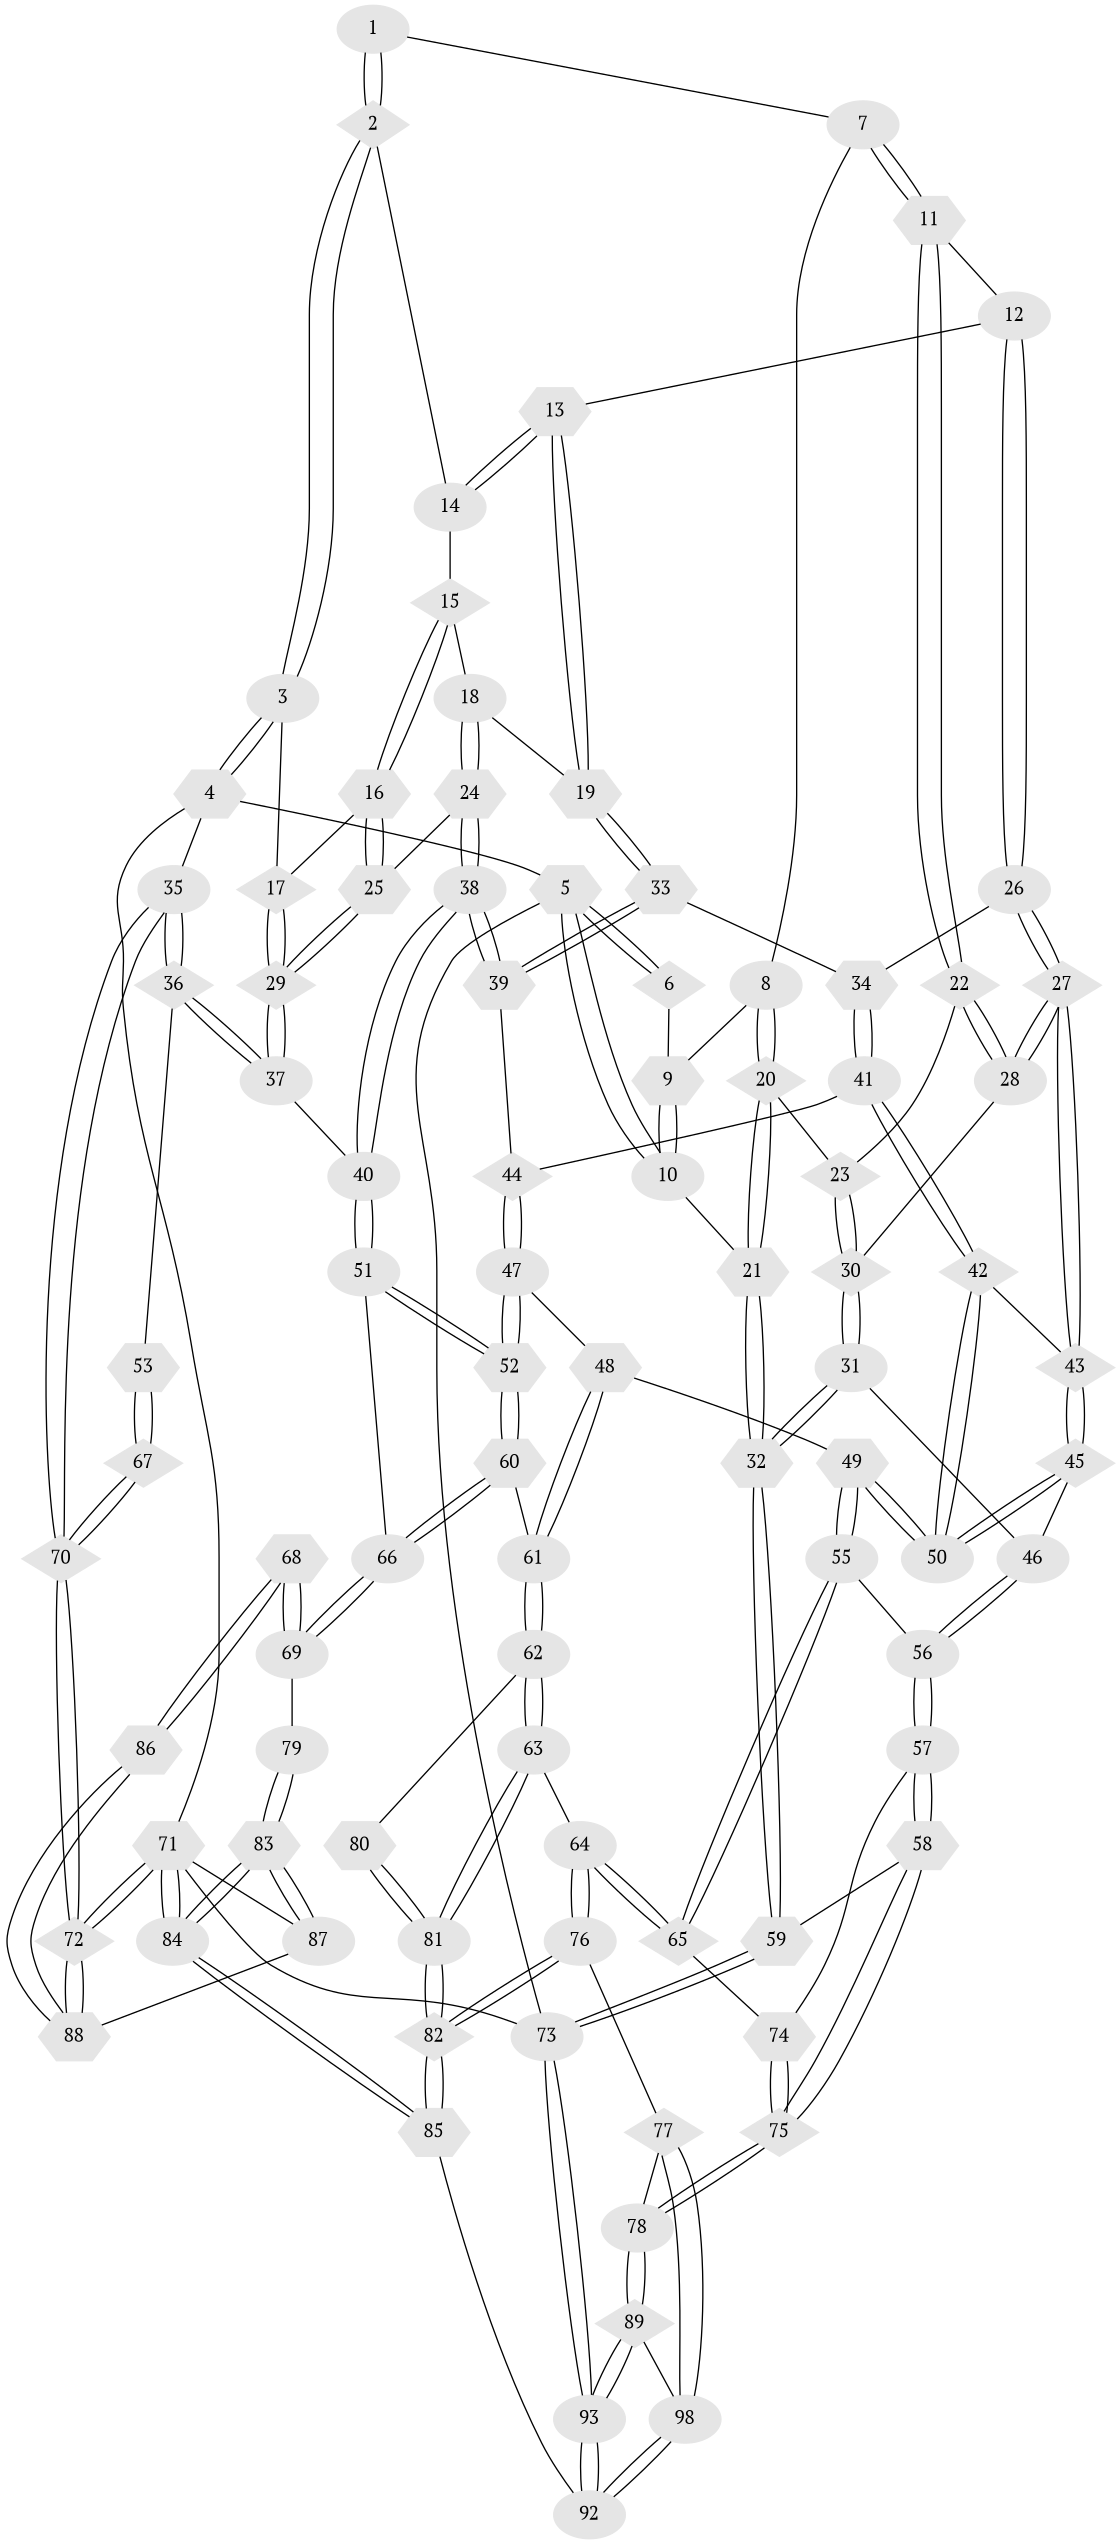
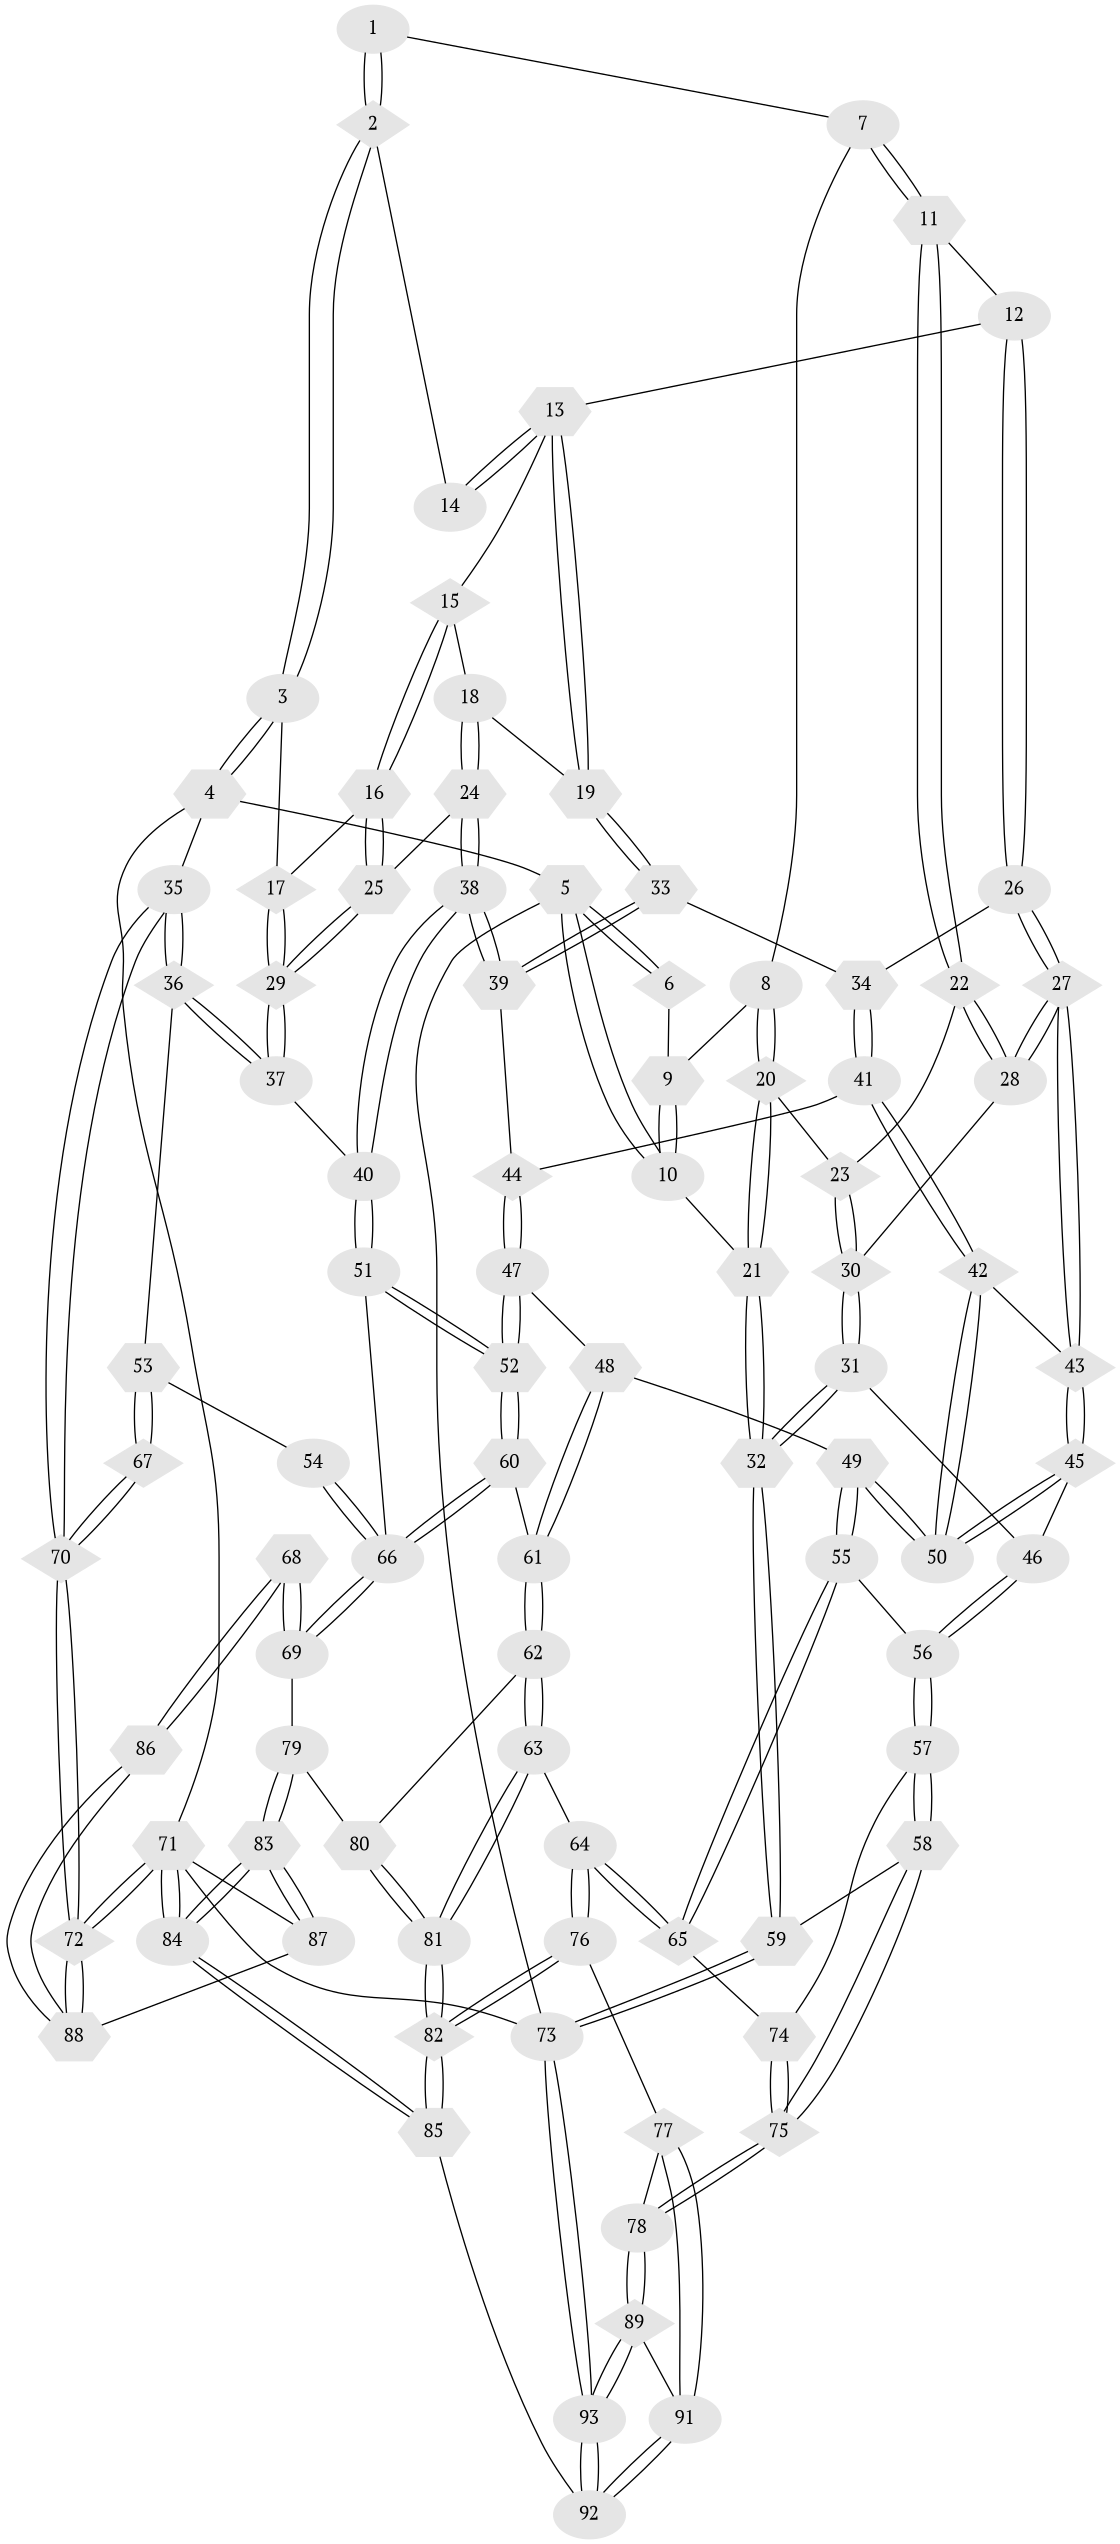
(450, 555) -> (508, 513)
none -> (313, 1463)
none -> (325, 1797)
(685, 2419) -> (685, 2419)
